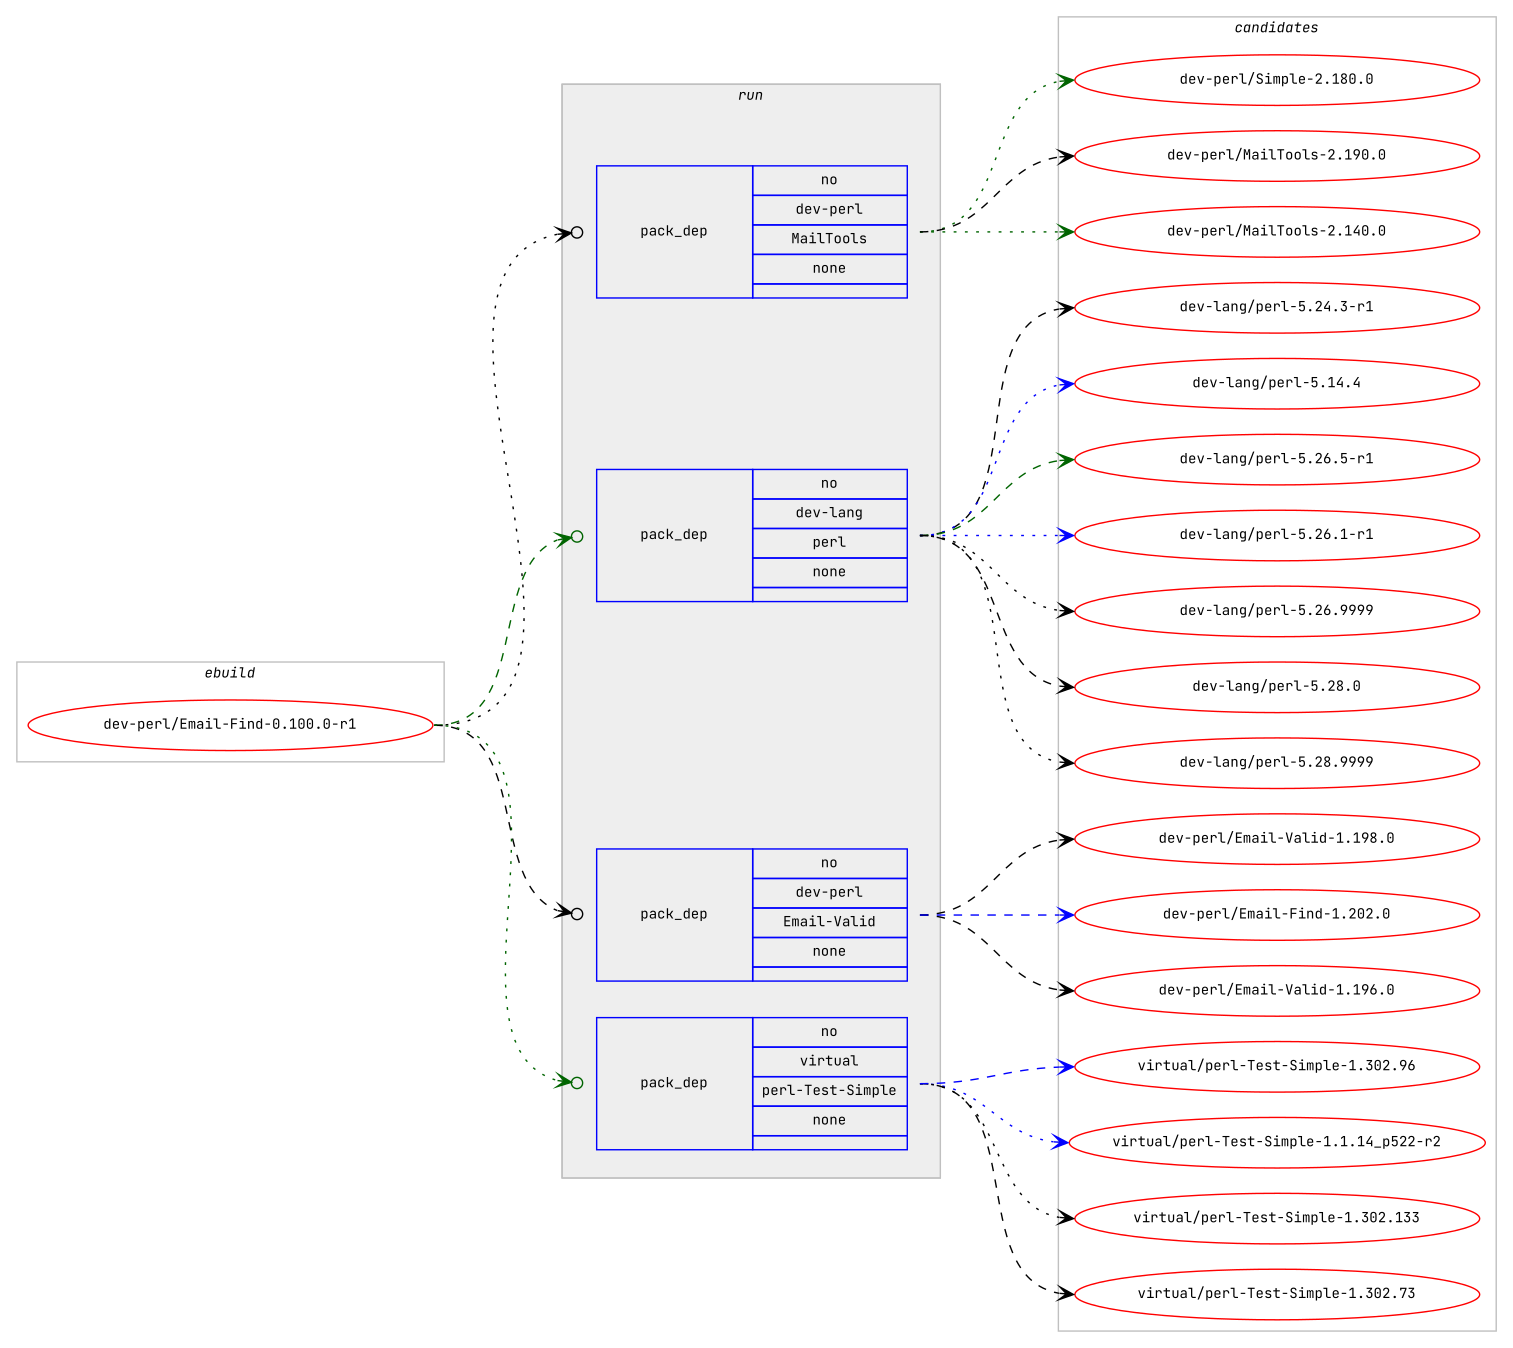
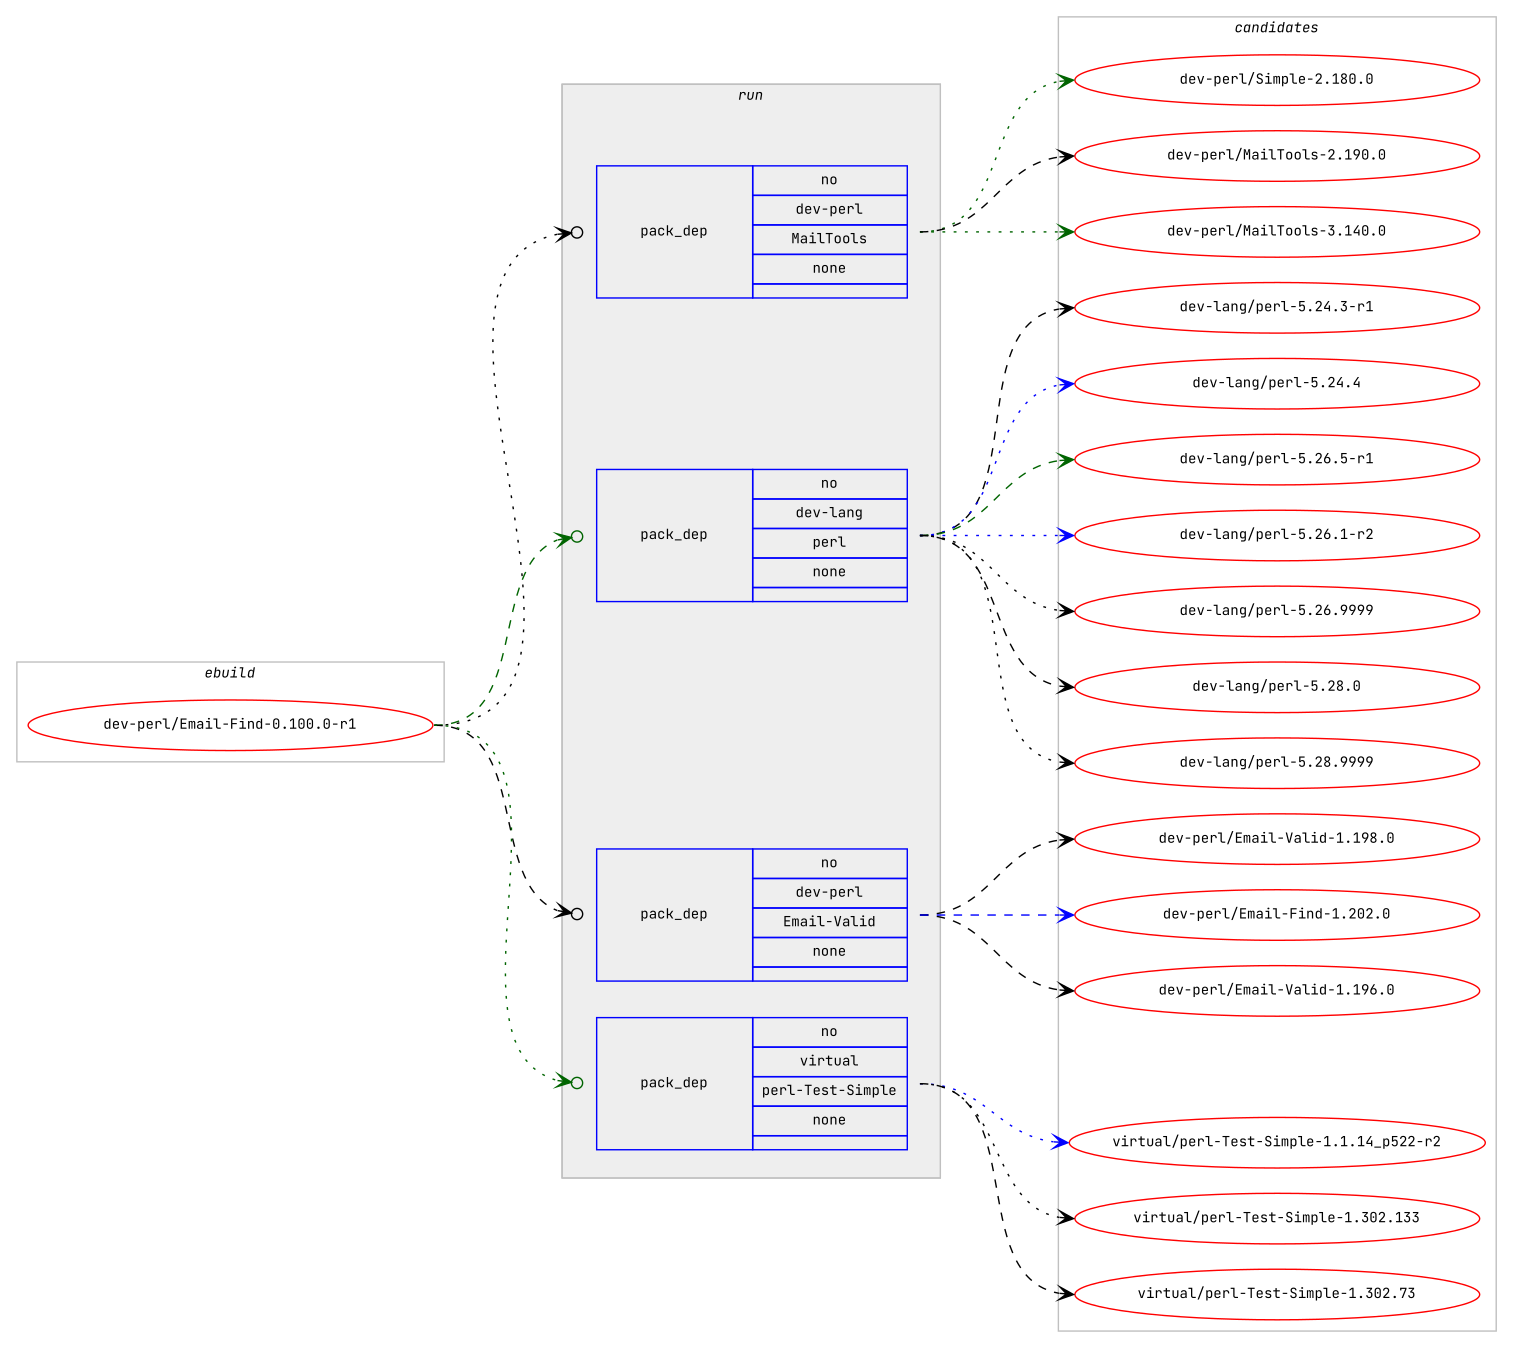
(1277, 232) -> (1277, 232)
(1277, 384) -> (1277, 384)
(1277, 536) -> (1277, 536)
(1277, 1067) -> none
